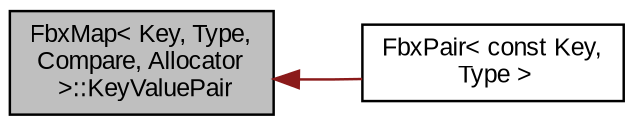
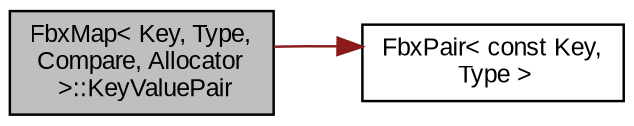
(331, 79) -> (306, 46)
